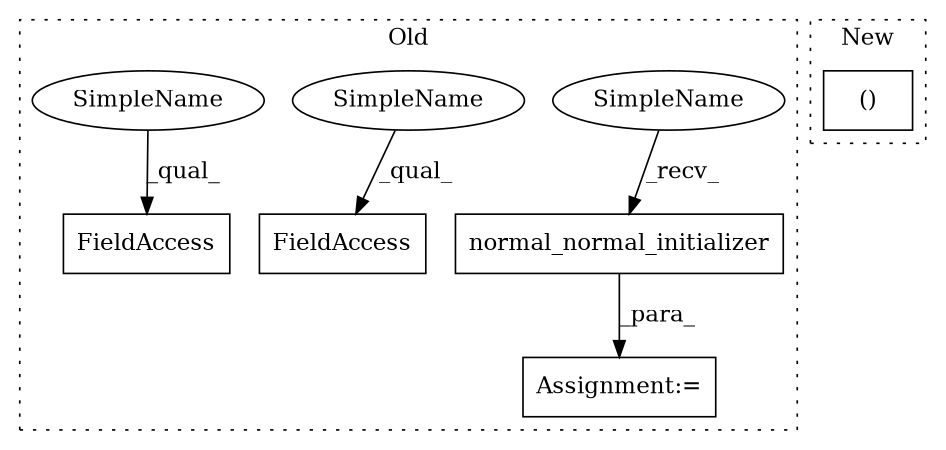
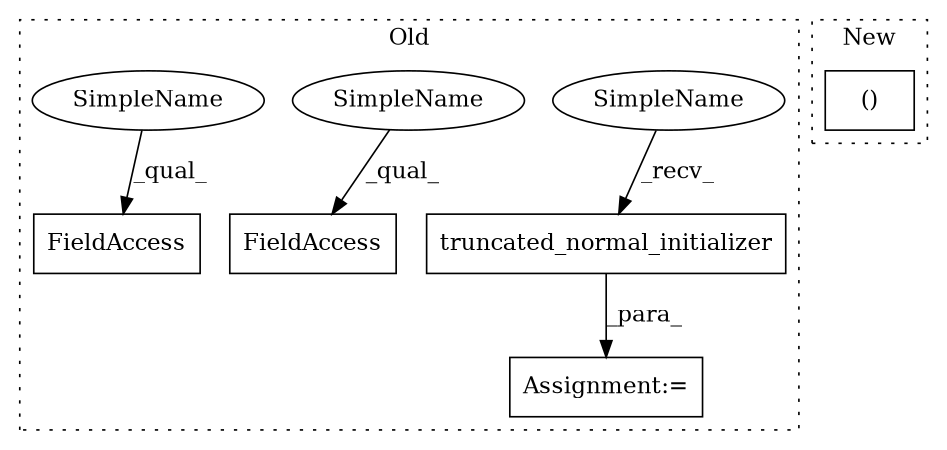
(619, 244) -> (606, 244)
